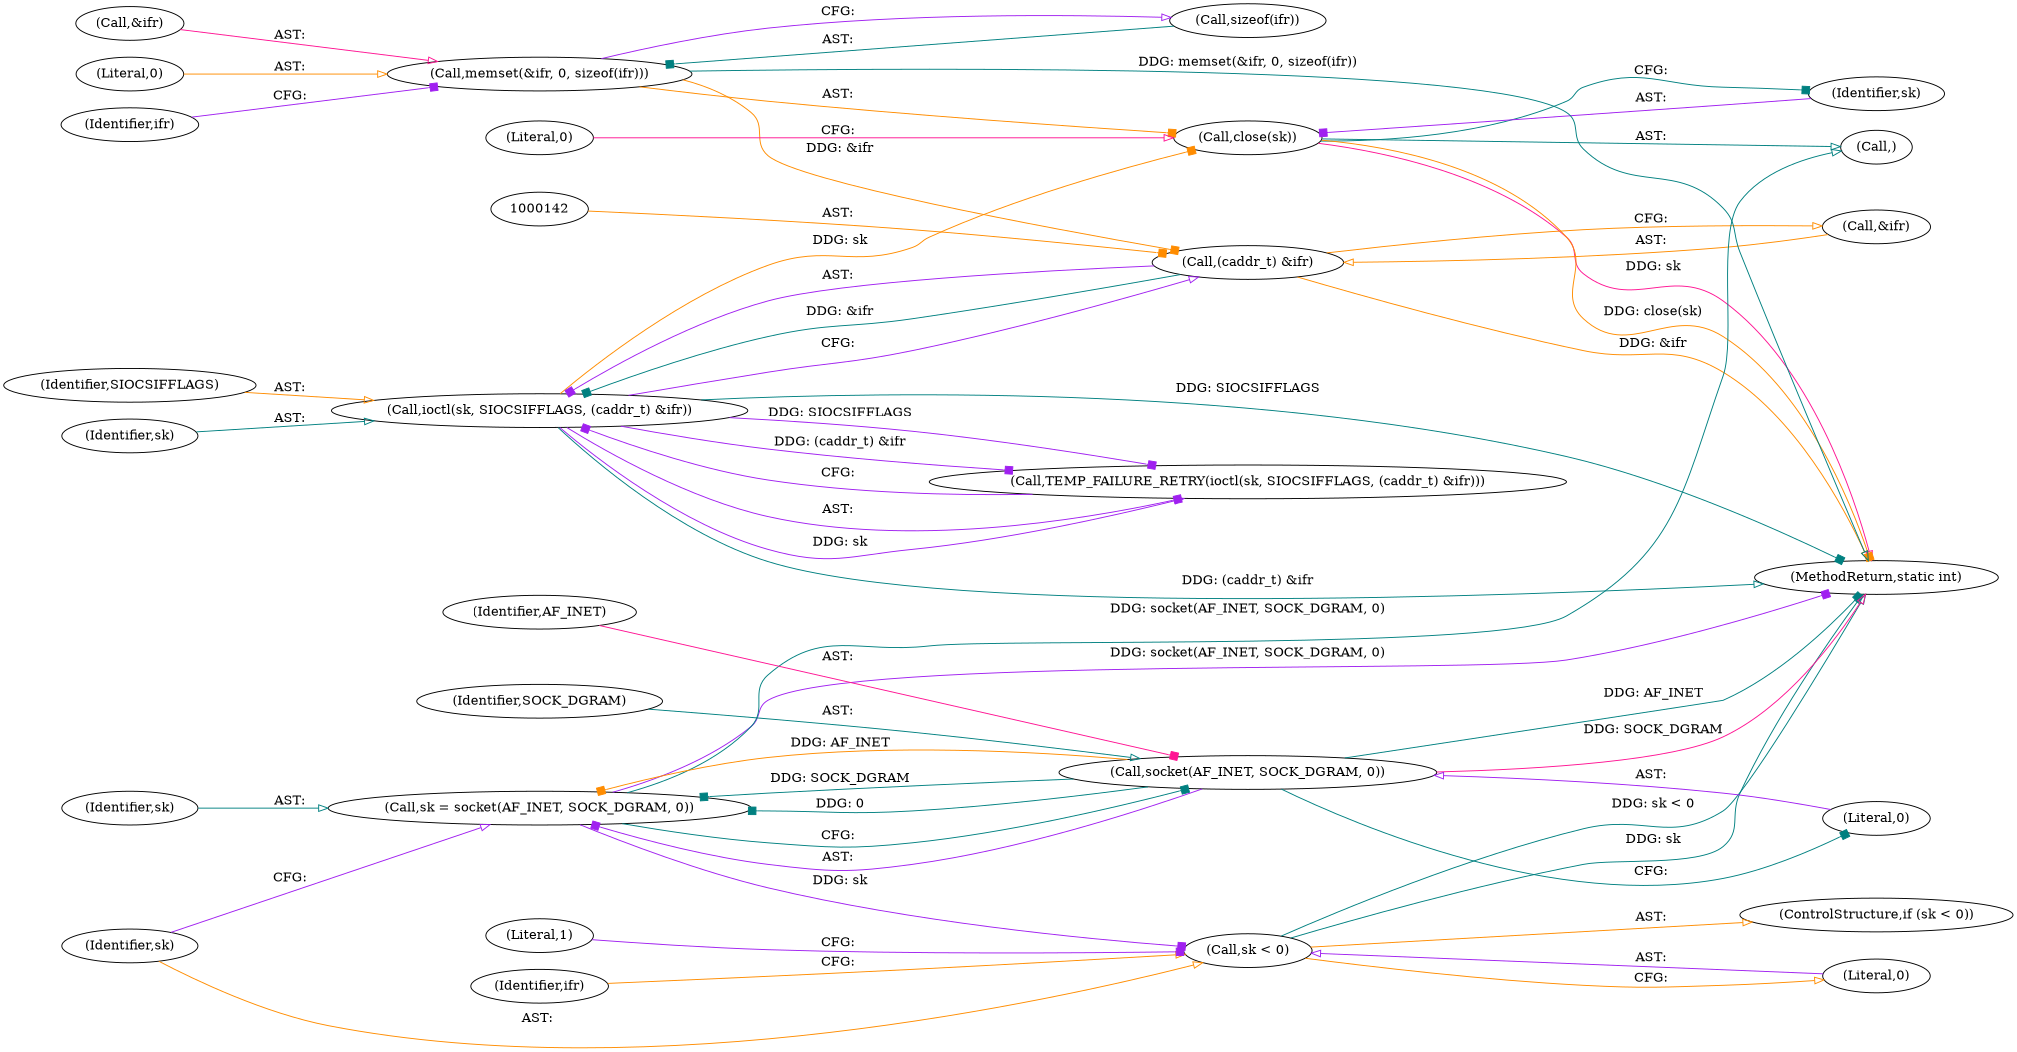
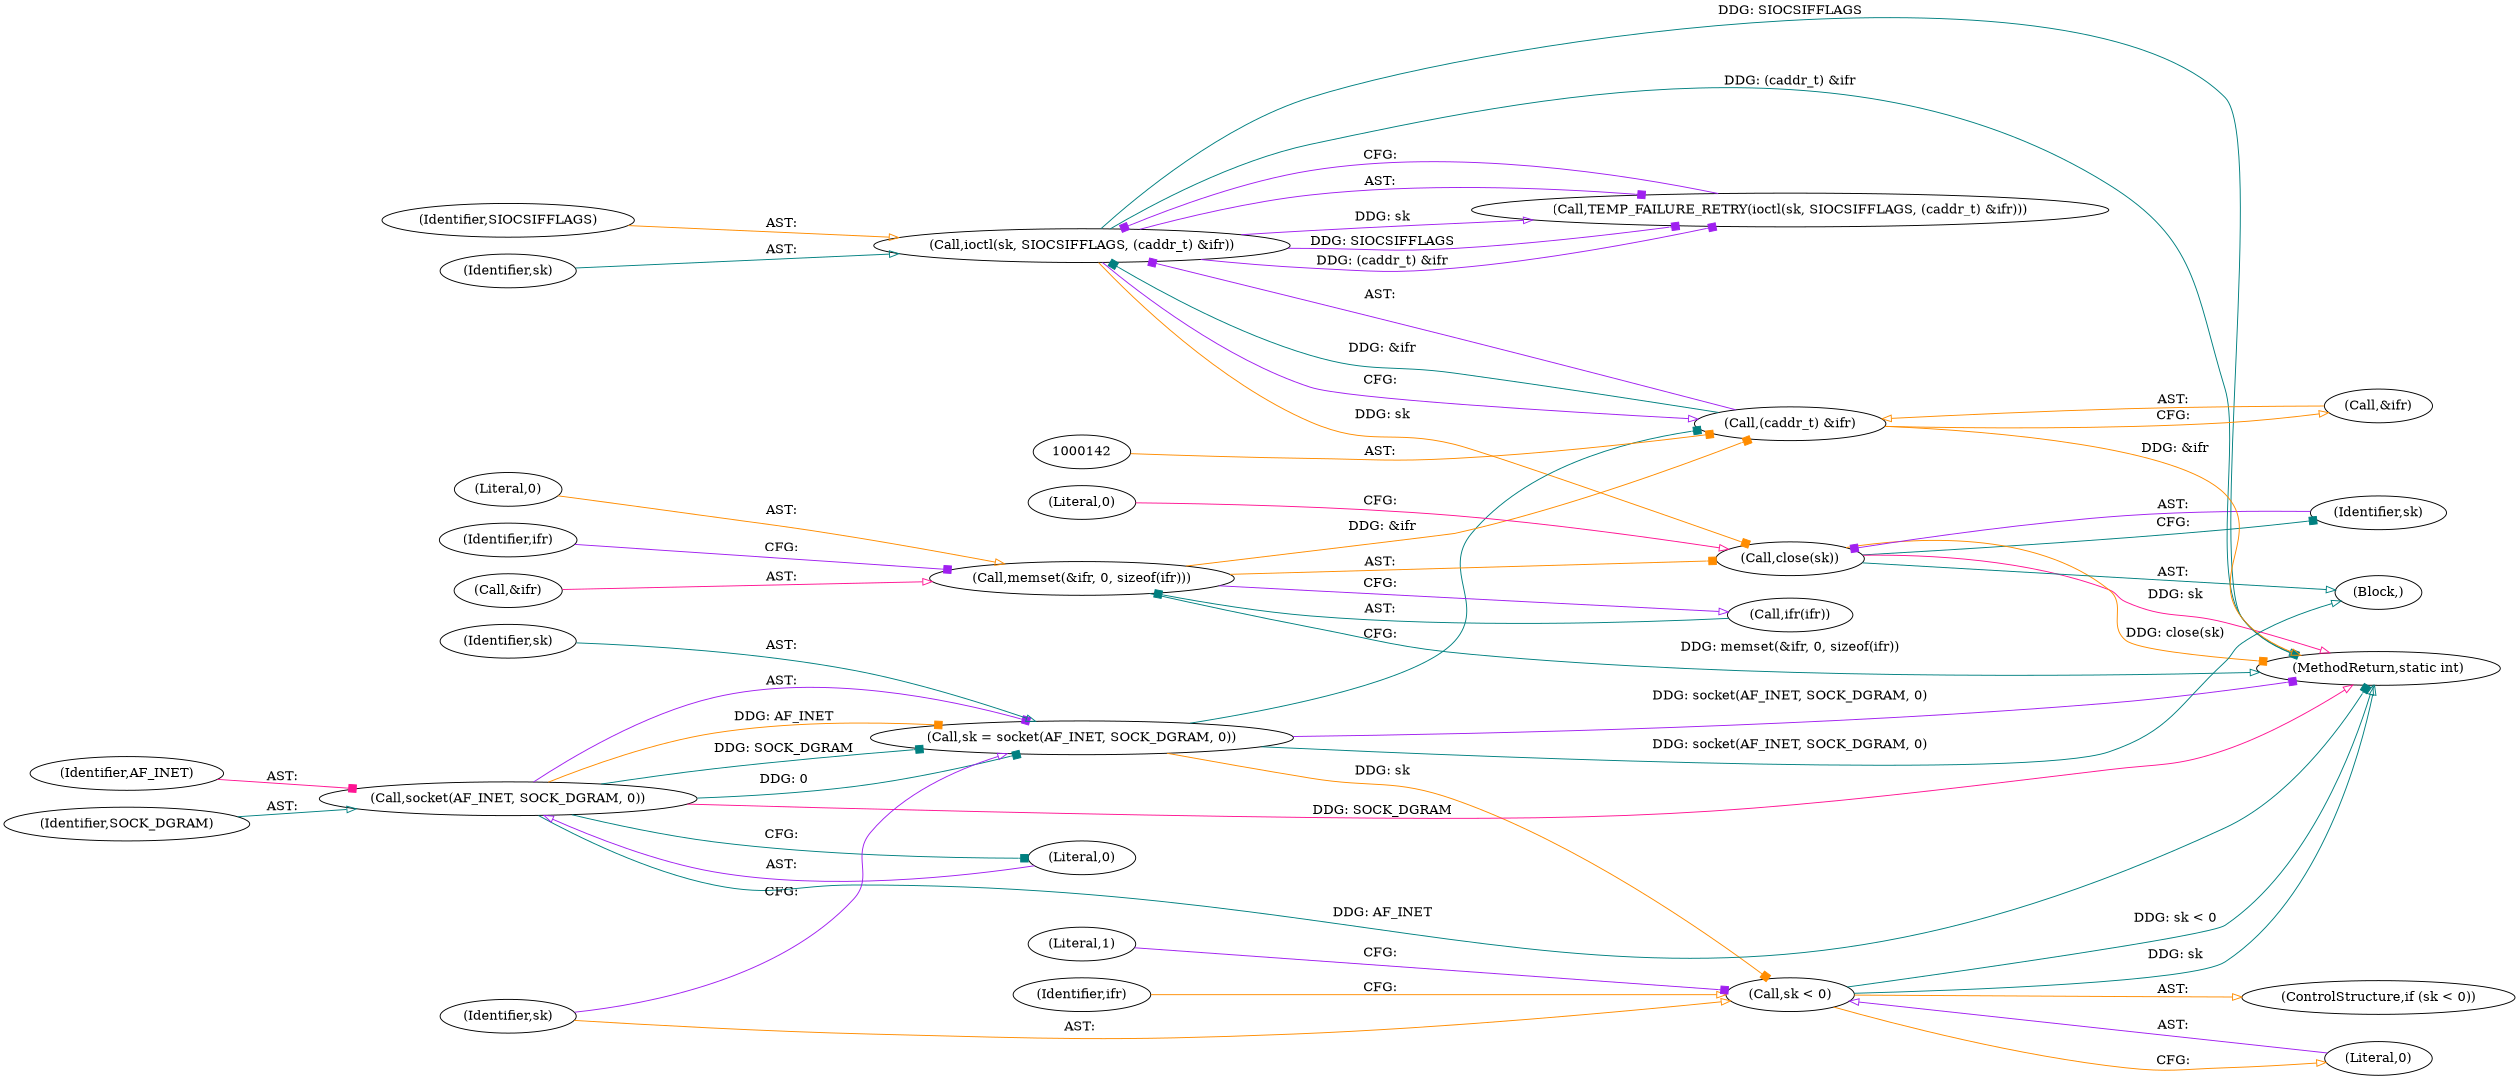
(1248, 21) -> (1790, 615)
(1876, 147) -> (2378, 592)
(903, 844) -> (1464, 588)
(873, 909) -> (1483, 811)
